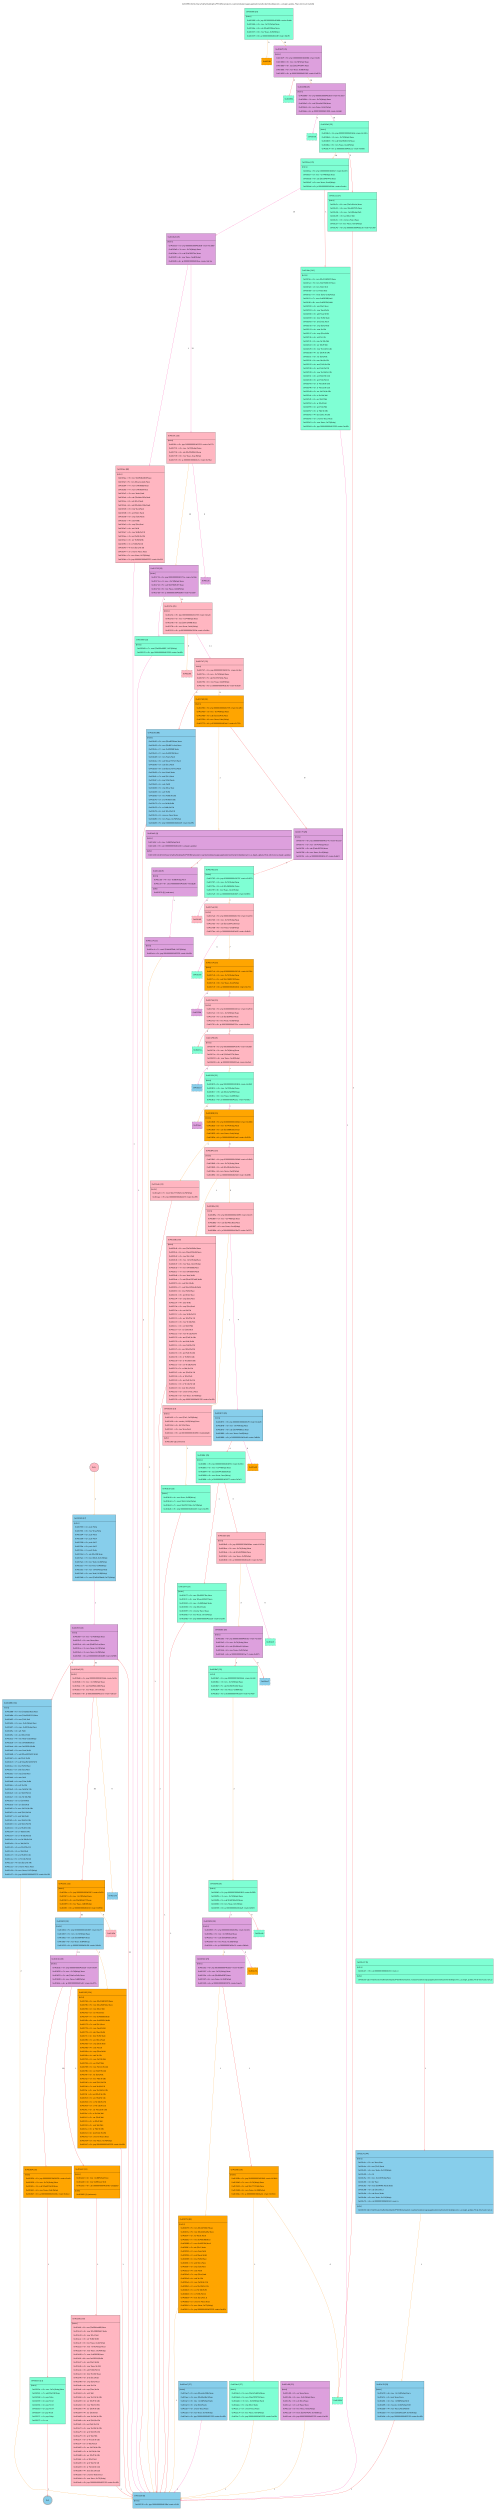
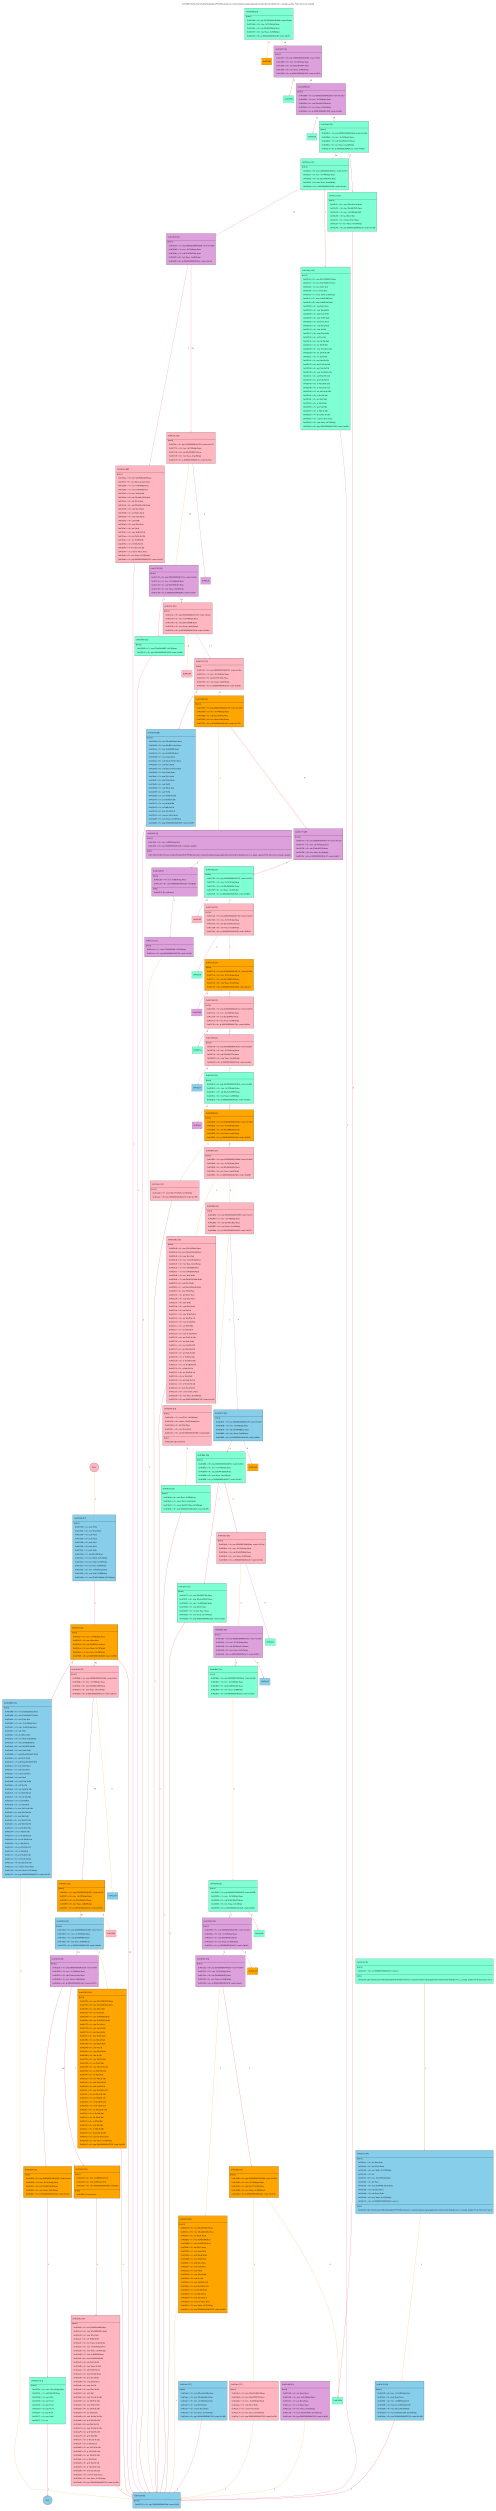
(94, 1642) -> (94, 1642)
(254, 2401) -> (254, 2401)
